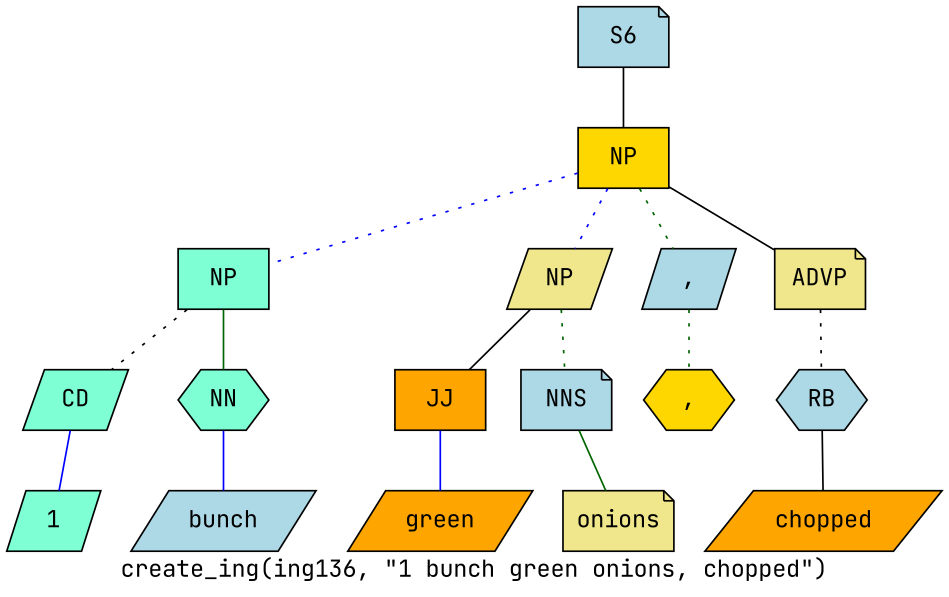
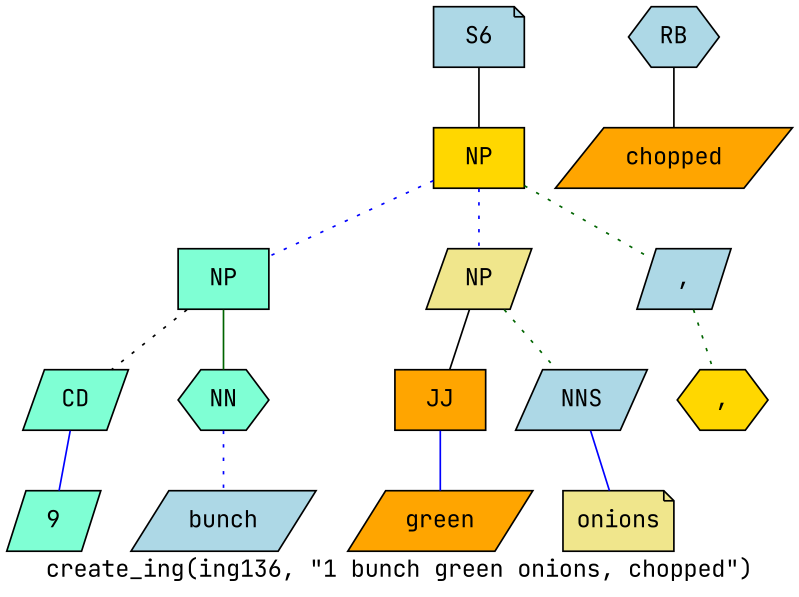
(820, 279) -> none
(566, 400) -> (581, 400)
(223, 461) -> (223, 461)
(592, 461) -> (600, 461)
(54, 521) -> (54, 521)
